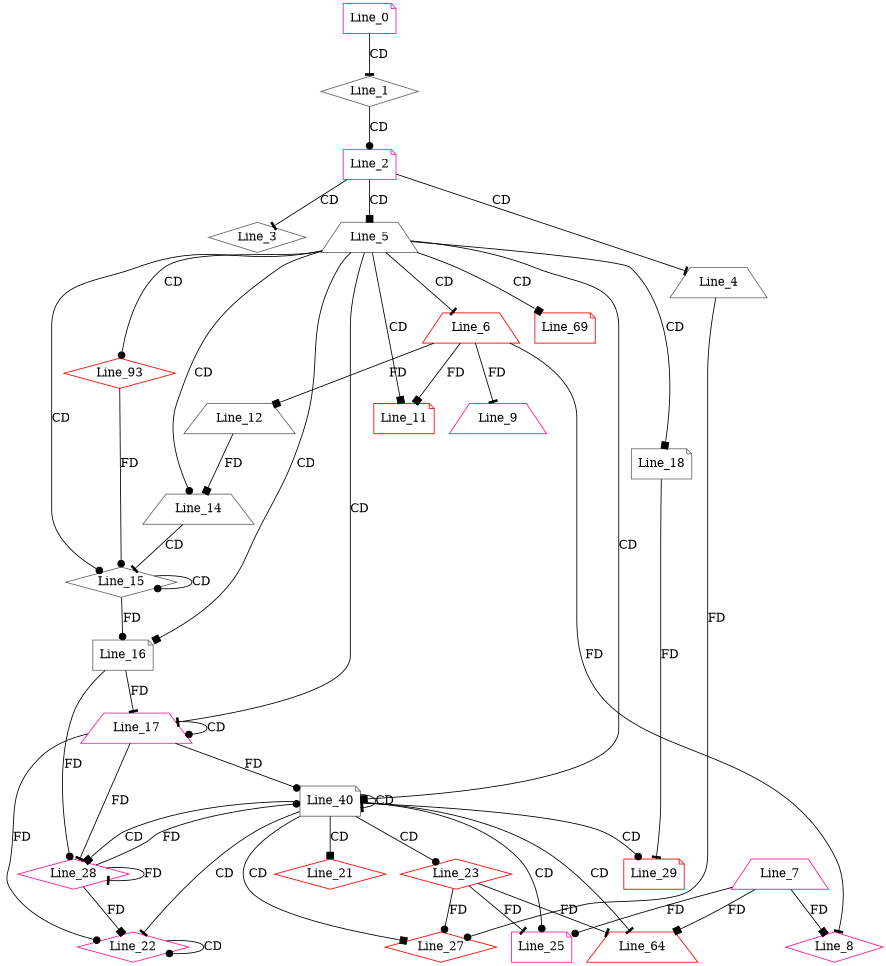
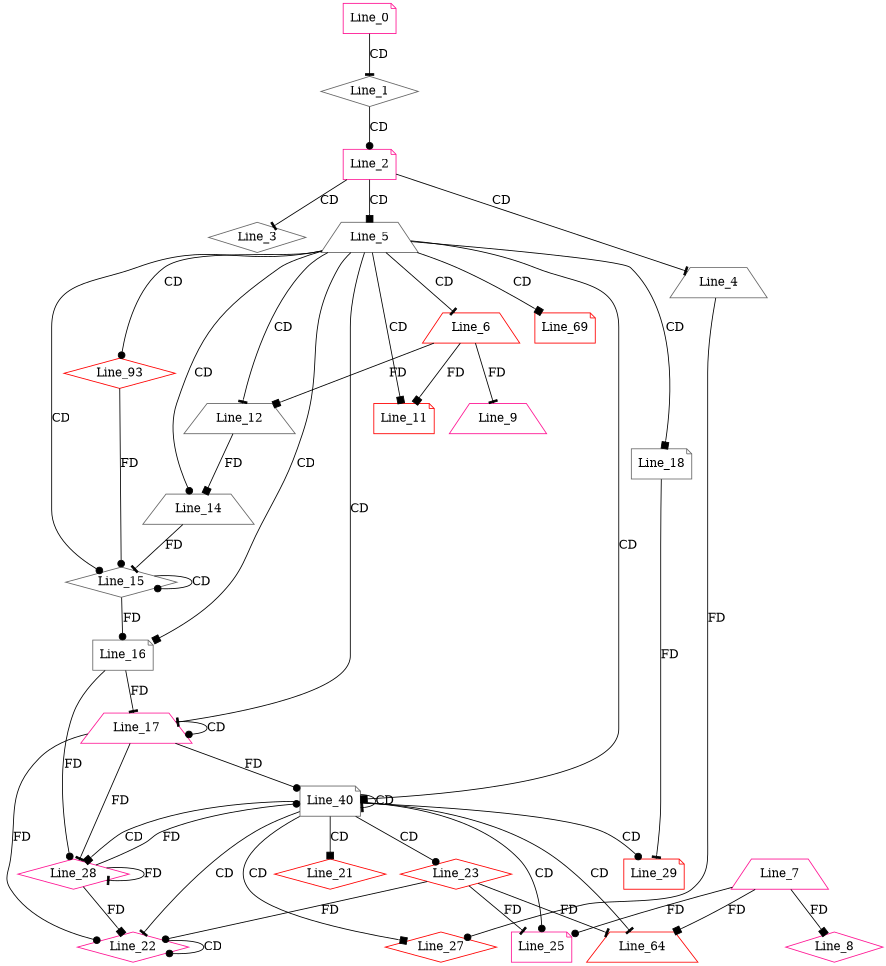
none -> (272, 317)
(174, 546) -> (174, 546)
(595, 684) -> none
(449, 907) -> (298, 910)
